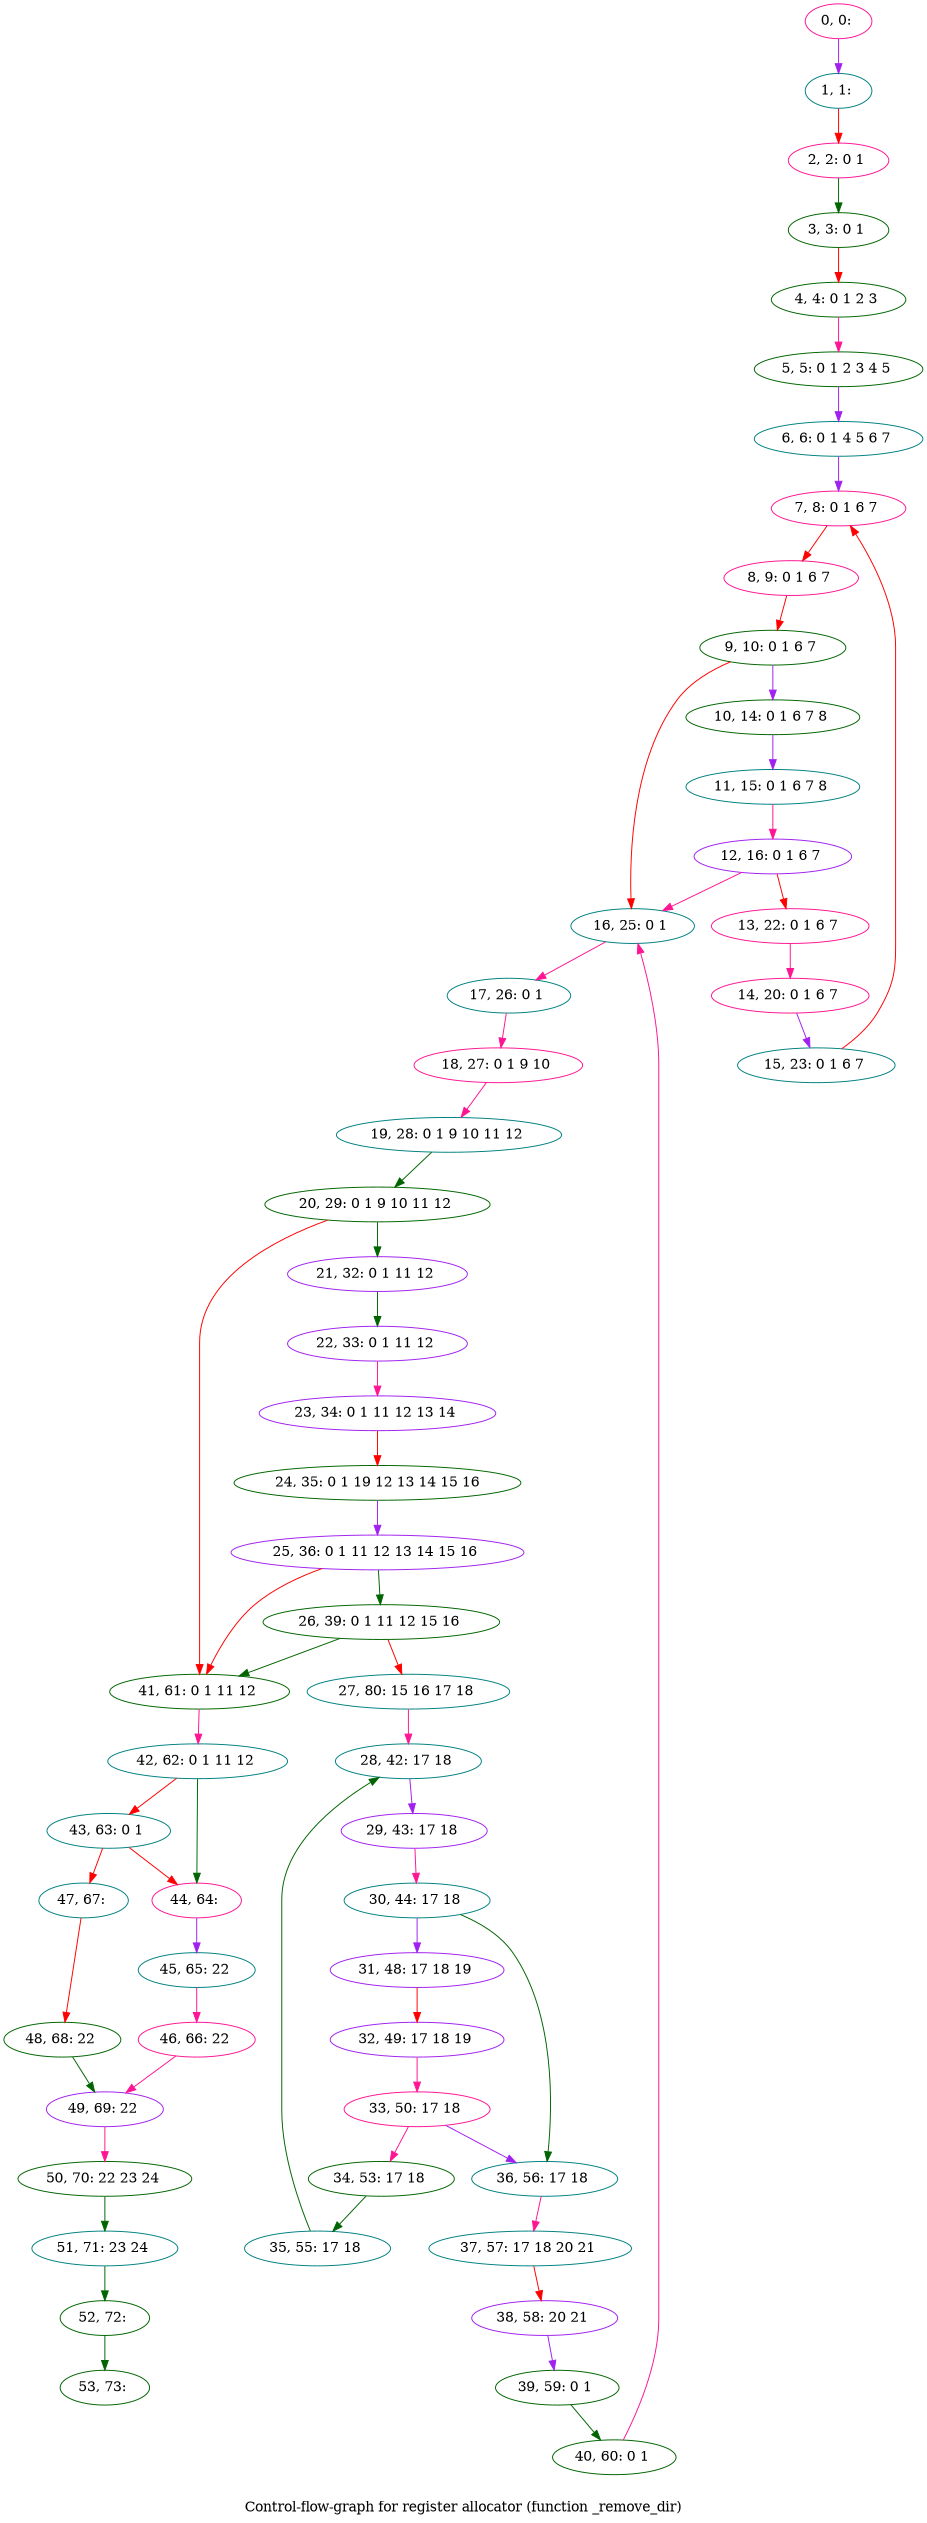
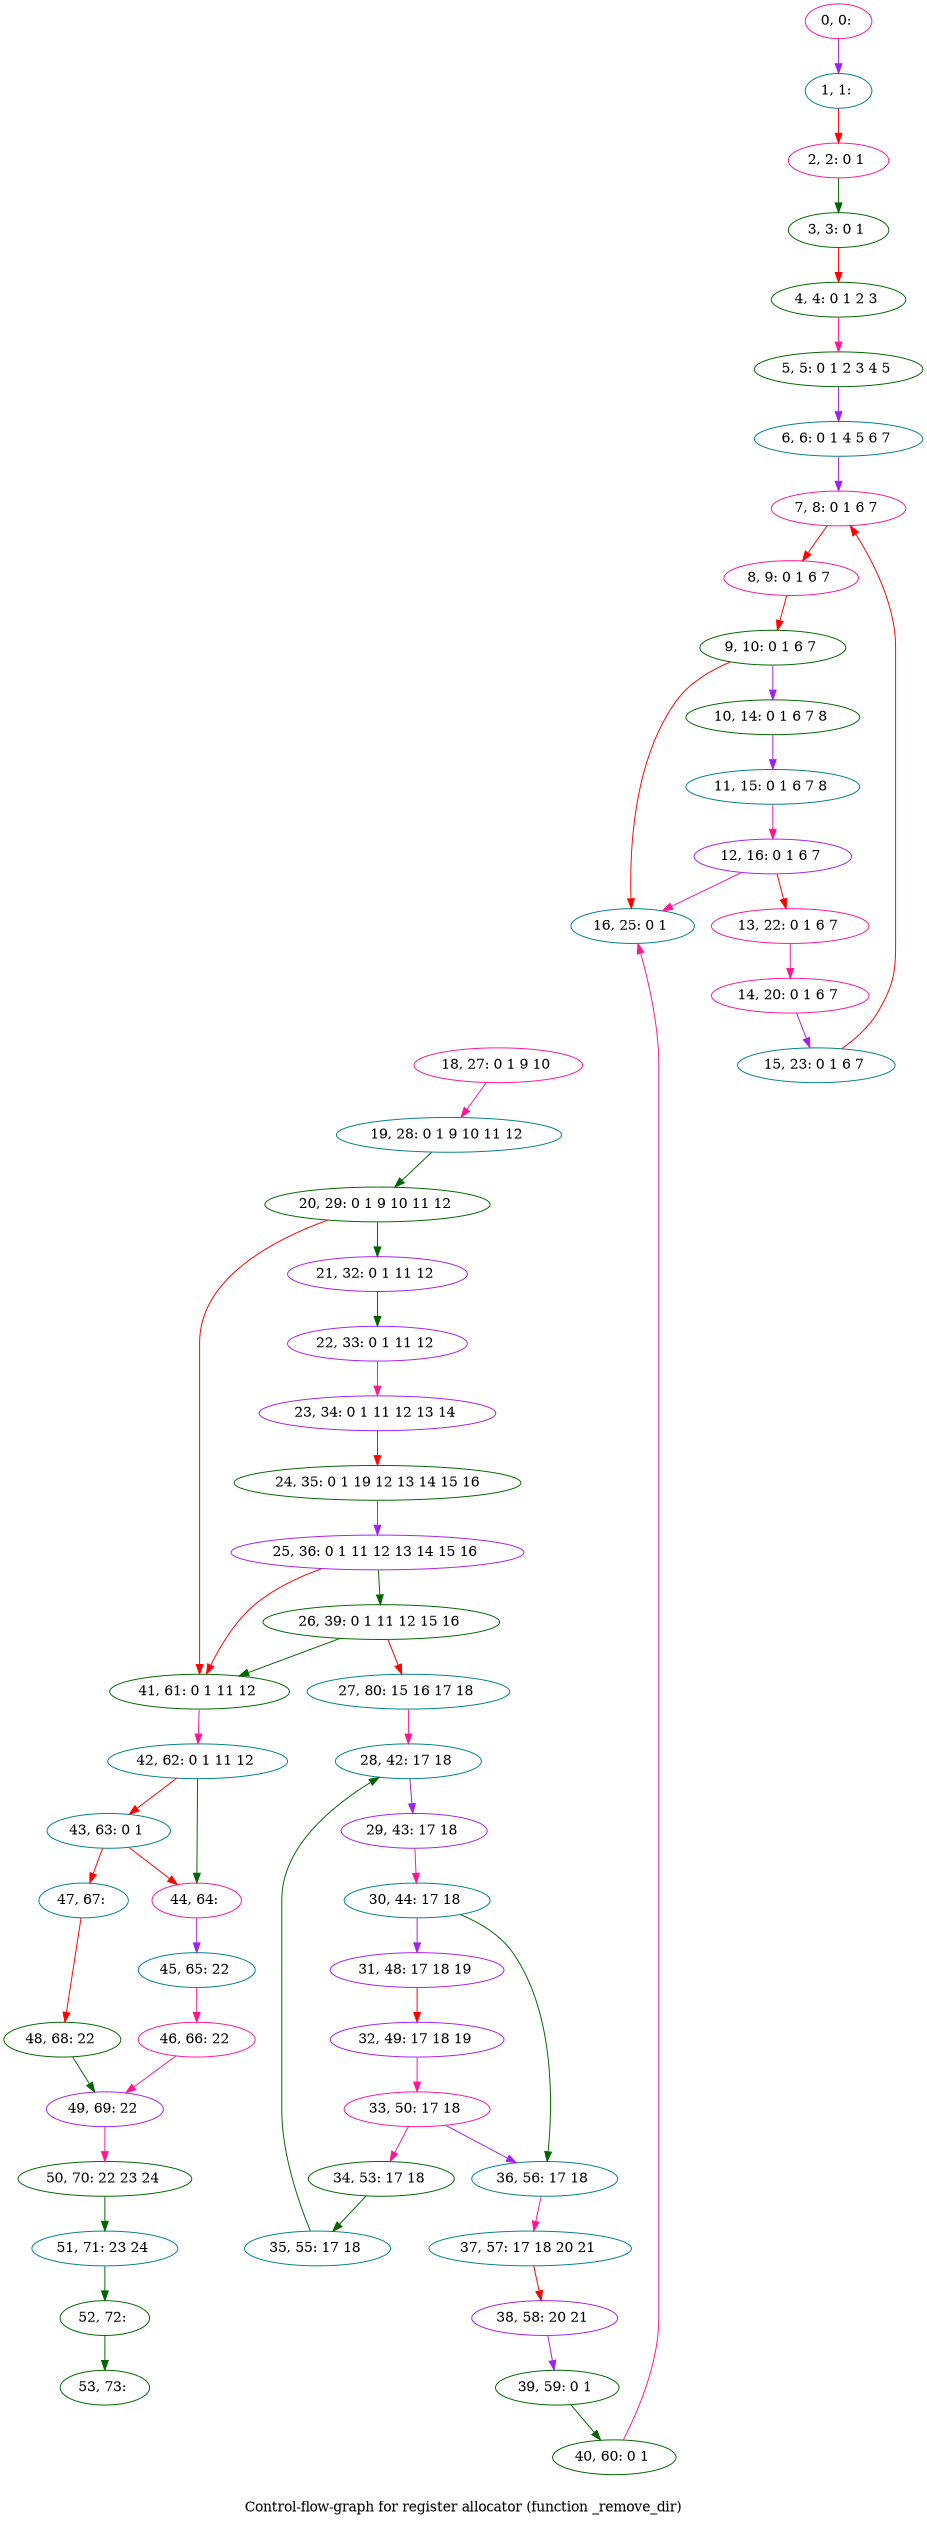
(509, 996) -> none
